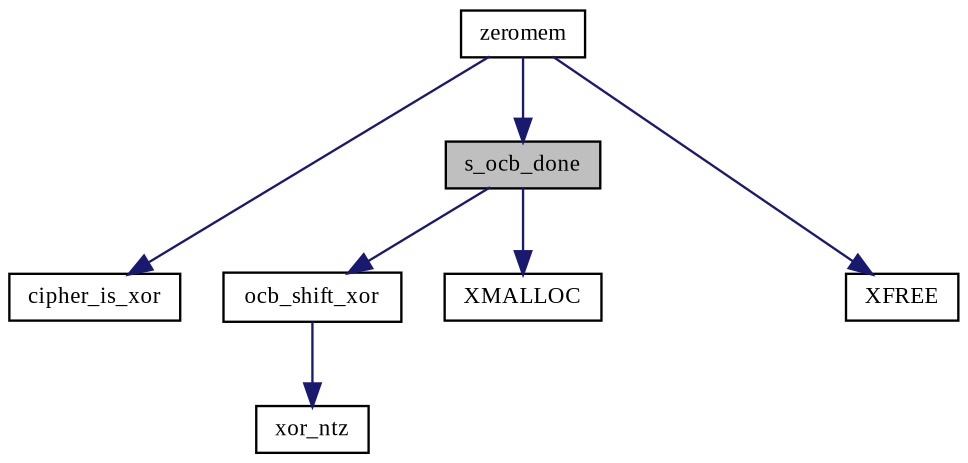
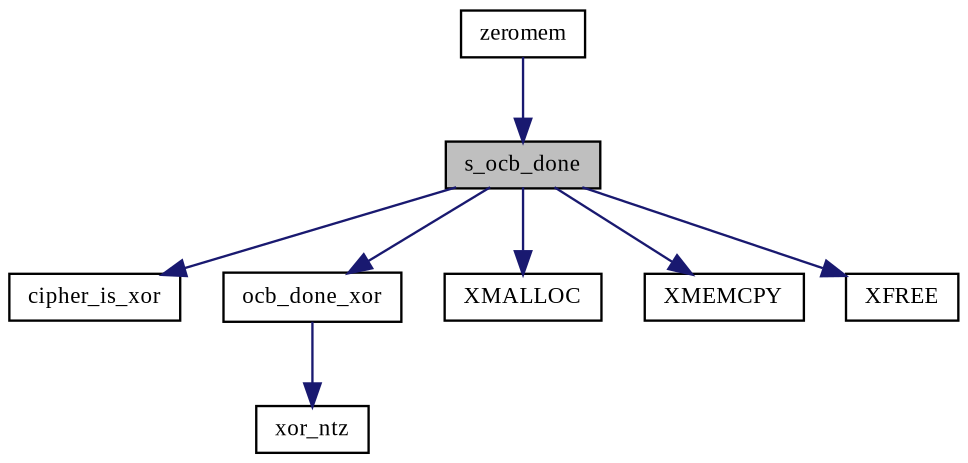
(319, 159) -> (320, 228)
(703, 159) -> (703, 228)
(312, 297) -> (312, 297)
none -> (724, 297)
